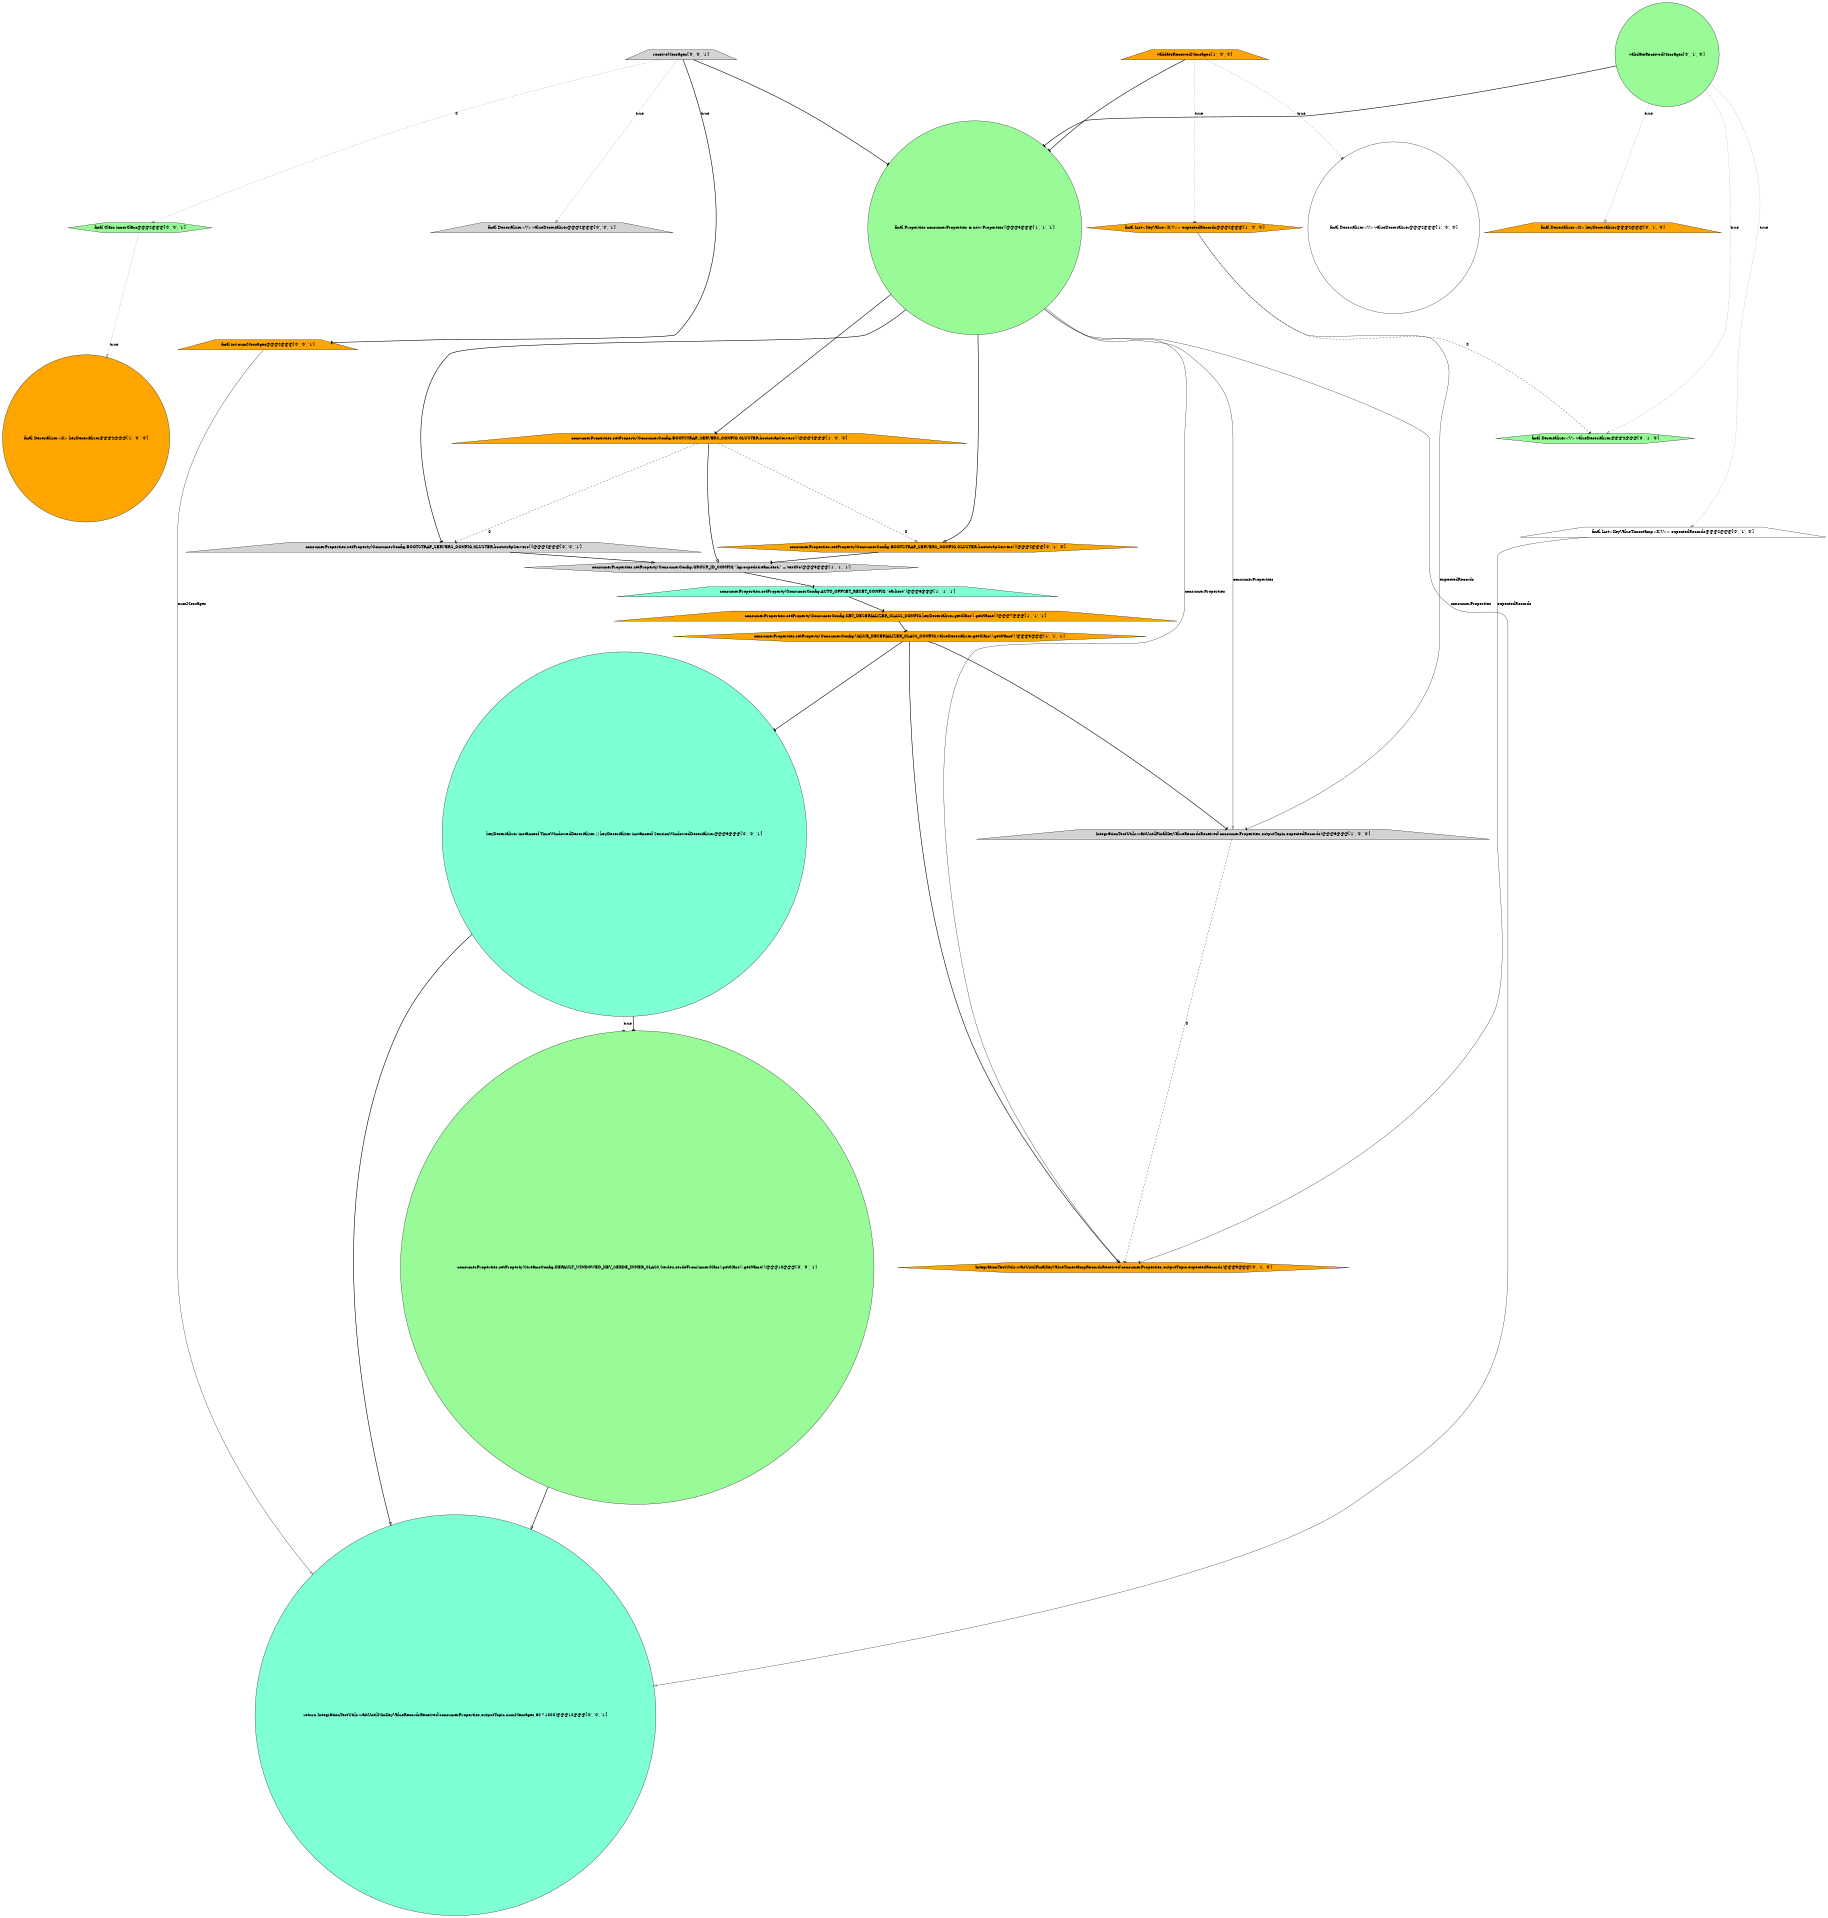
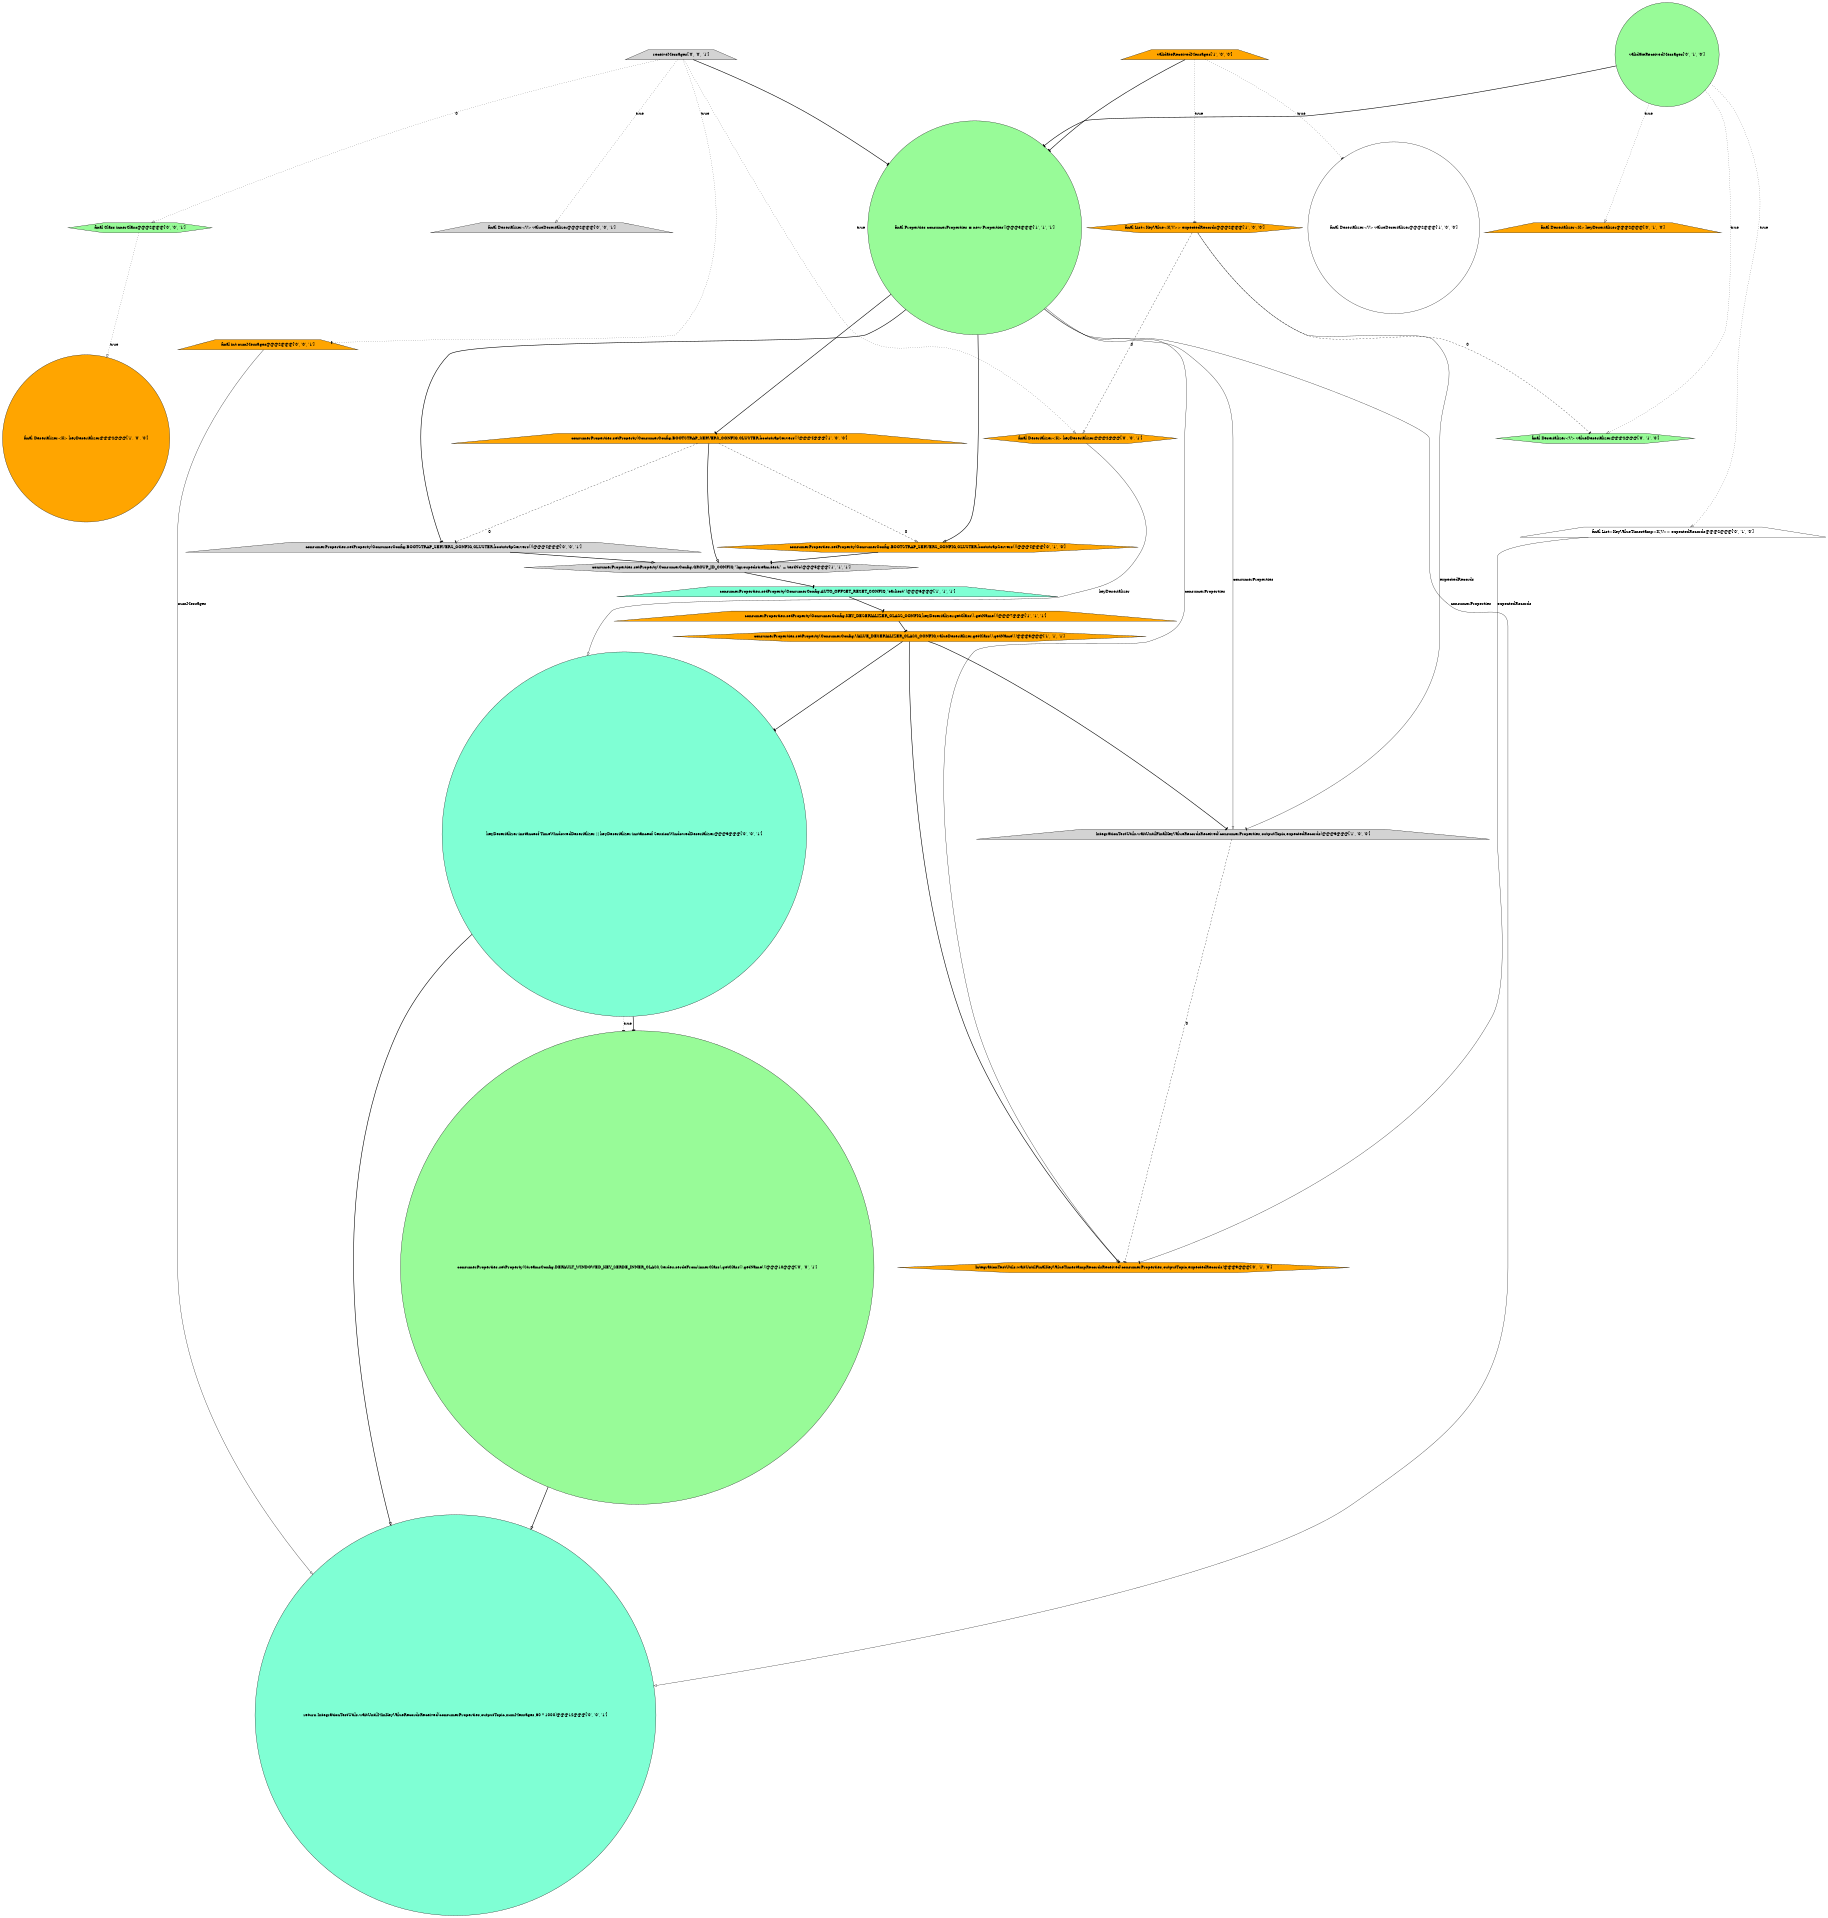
(649, 337) -> (649, 337)
none -> (1080, 438)
